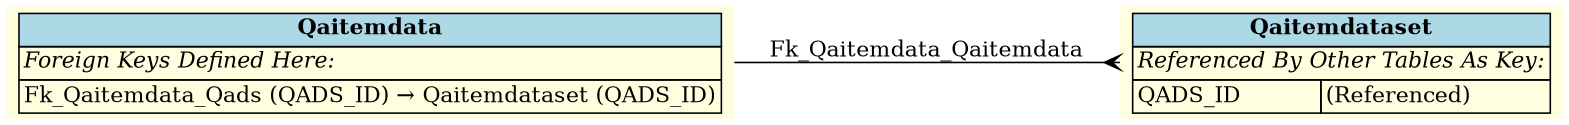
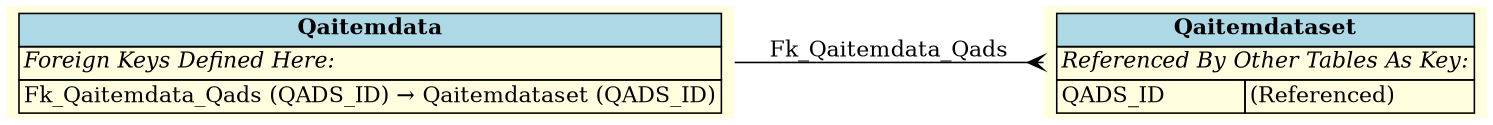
(927, 51) -> (889, 51)
